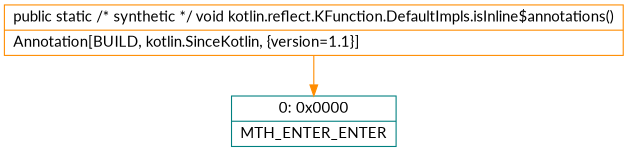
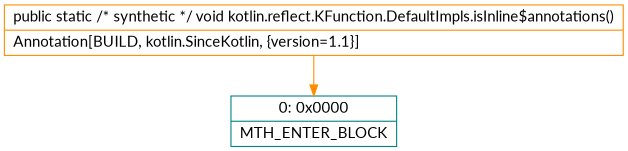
(314, 133) -> (314, 133)
